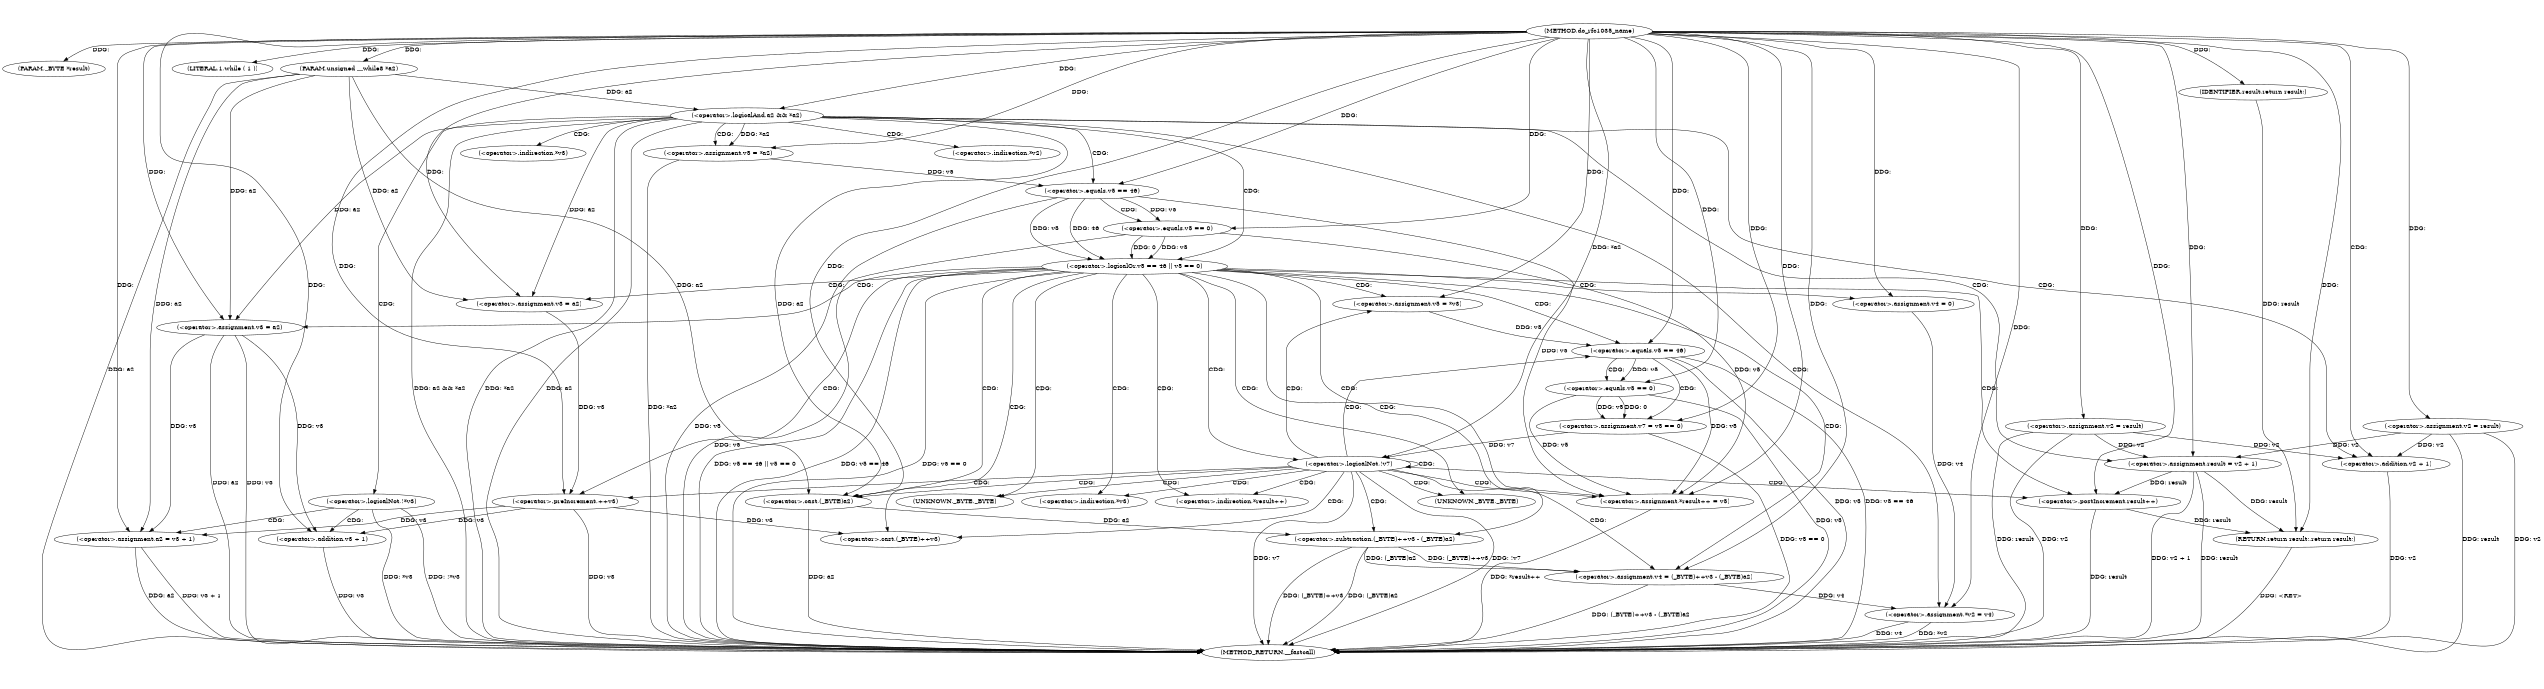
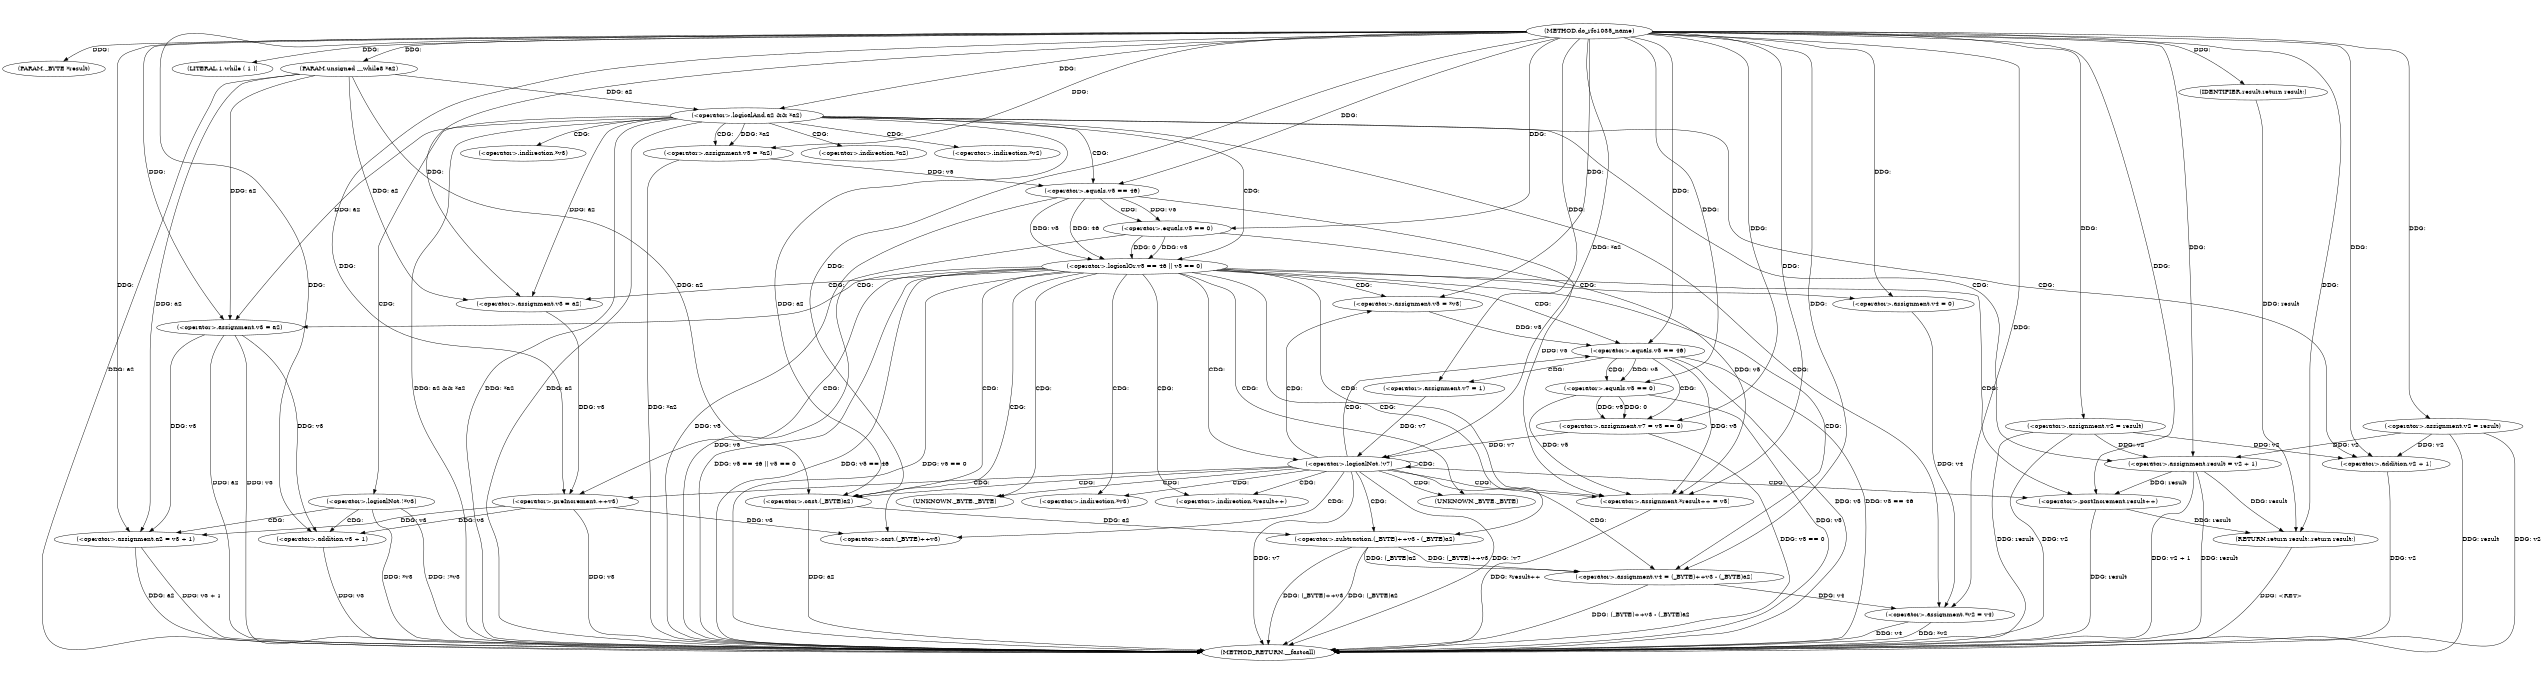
none -> (864, 153)
(2360, 248) -> (2360, 248)
none -> (1434, 389)
